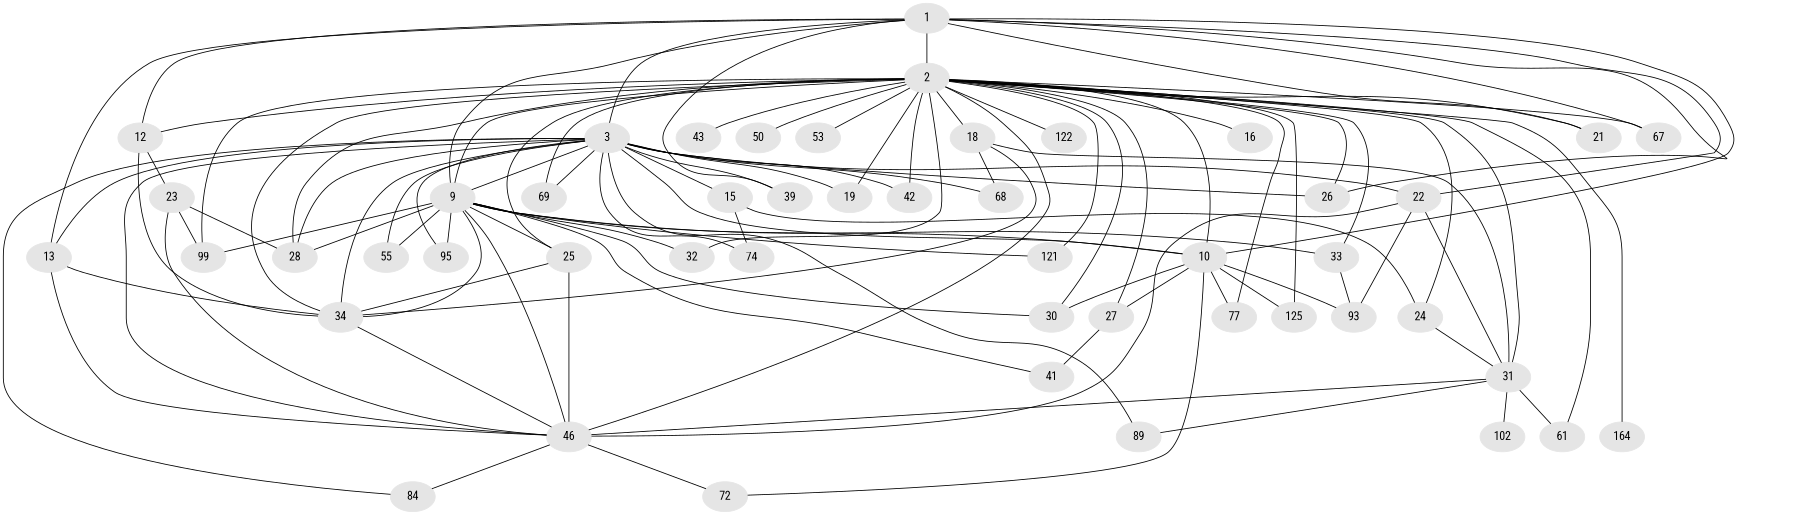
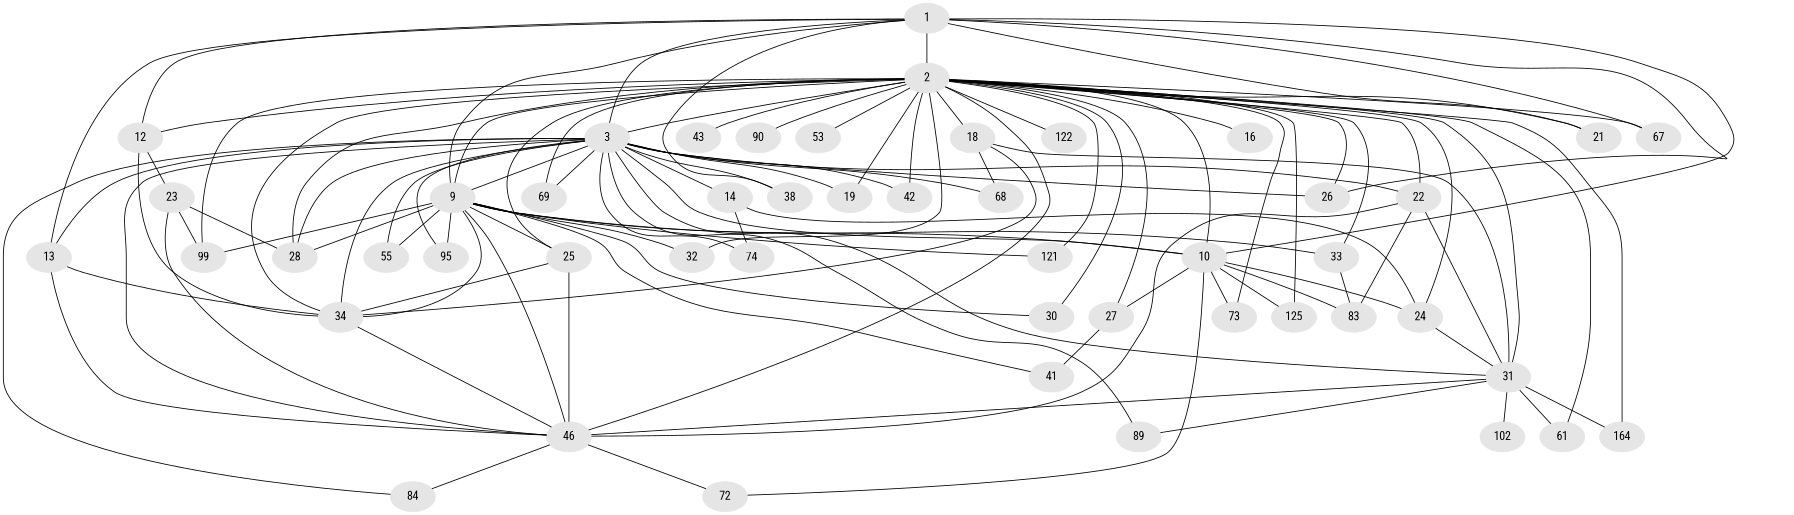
(1496, 51) -> (1208, 102)
none -> (766, 105)
(758, 138) -> (758, 138)
(730, 198) -> (730, 198)
(790, 198) -> (790, 198)
(1132, 283) -> (1314, 283)
(1234, 317) -> (1234, 317)
(1354, 317) -> (1354, 317)
none -> (1024, 333)
none -> (1565, 407)
